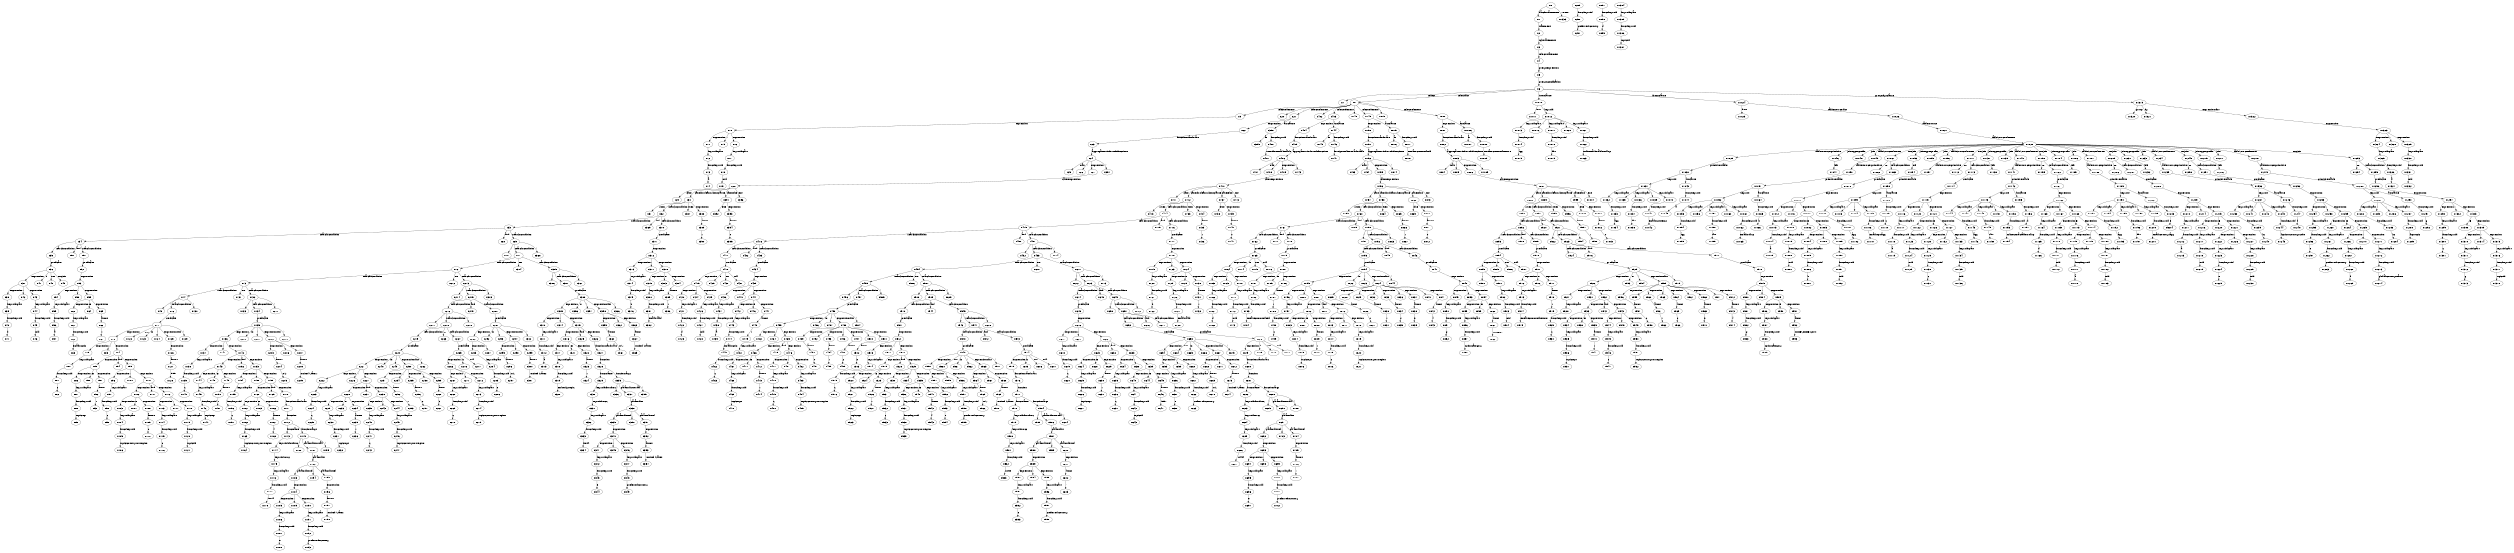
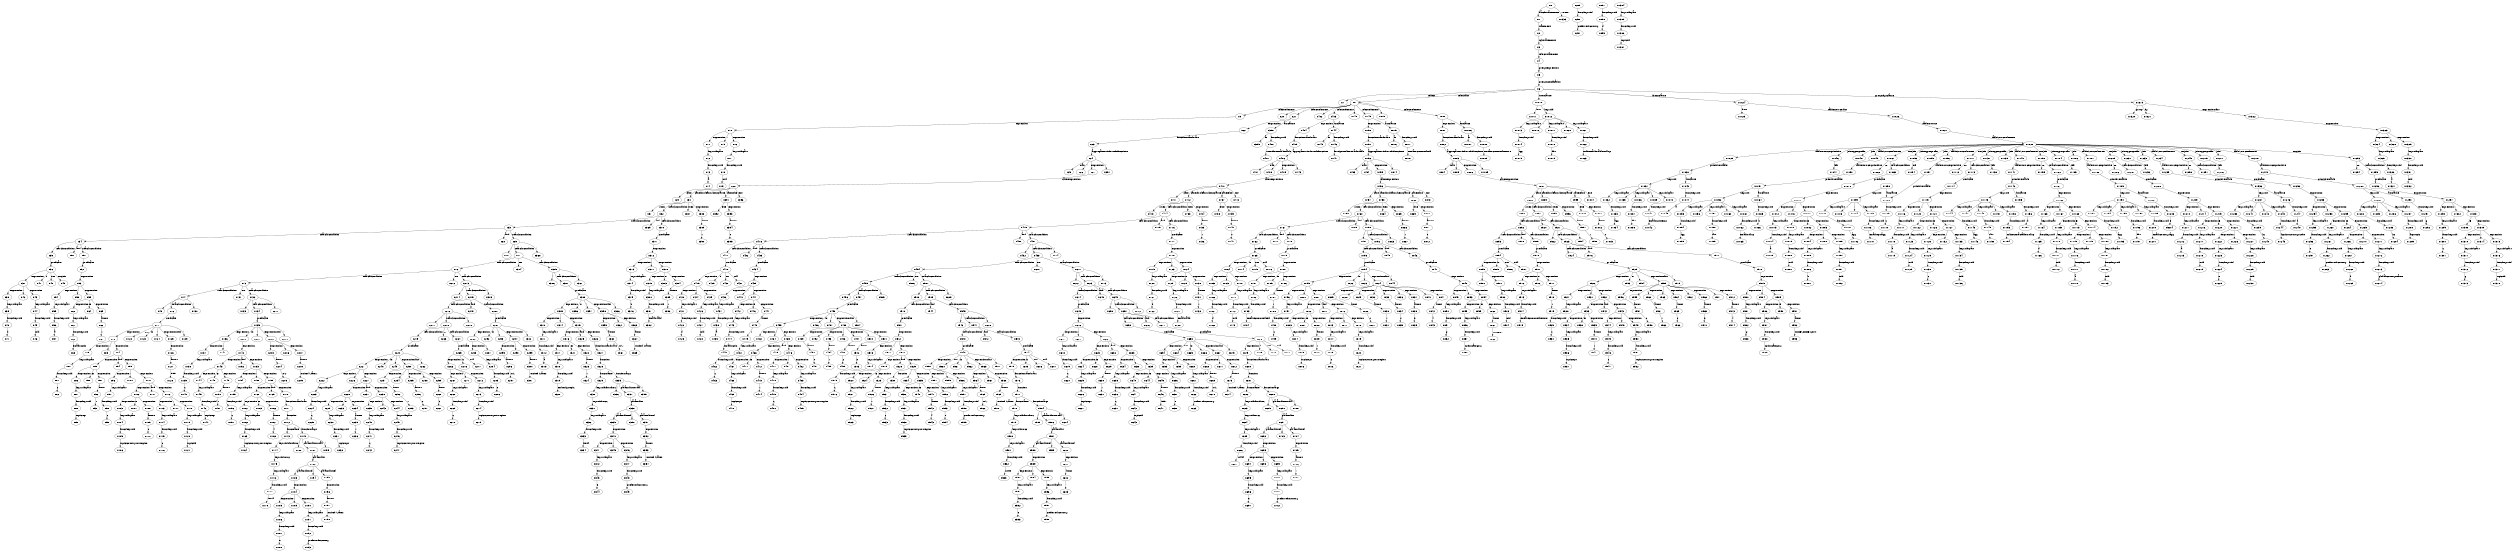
(1906, 176) -> (1909, 187)
(230, 347) -> (243, 345)
(903, 374) -> (903, 374)
